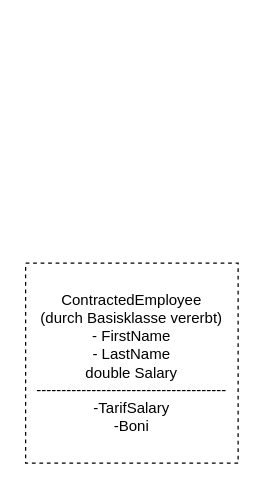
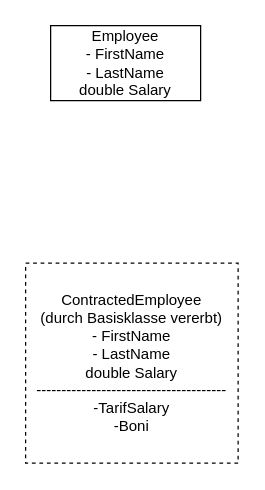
none -> (126, 63)
